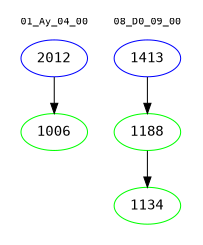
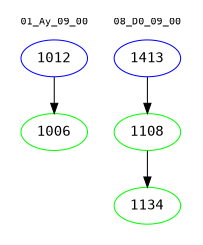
(55, 22) -> (55, 22)
(54, 58) -> (54, 58)
(147, 132) -> (147, 132)
